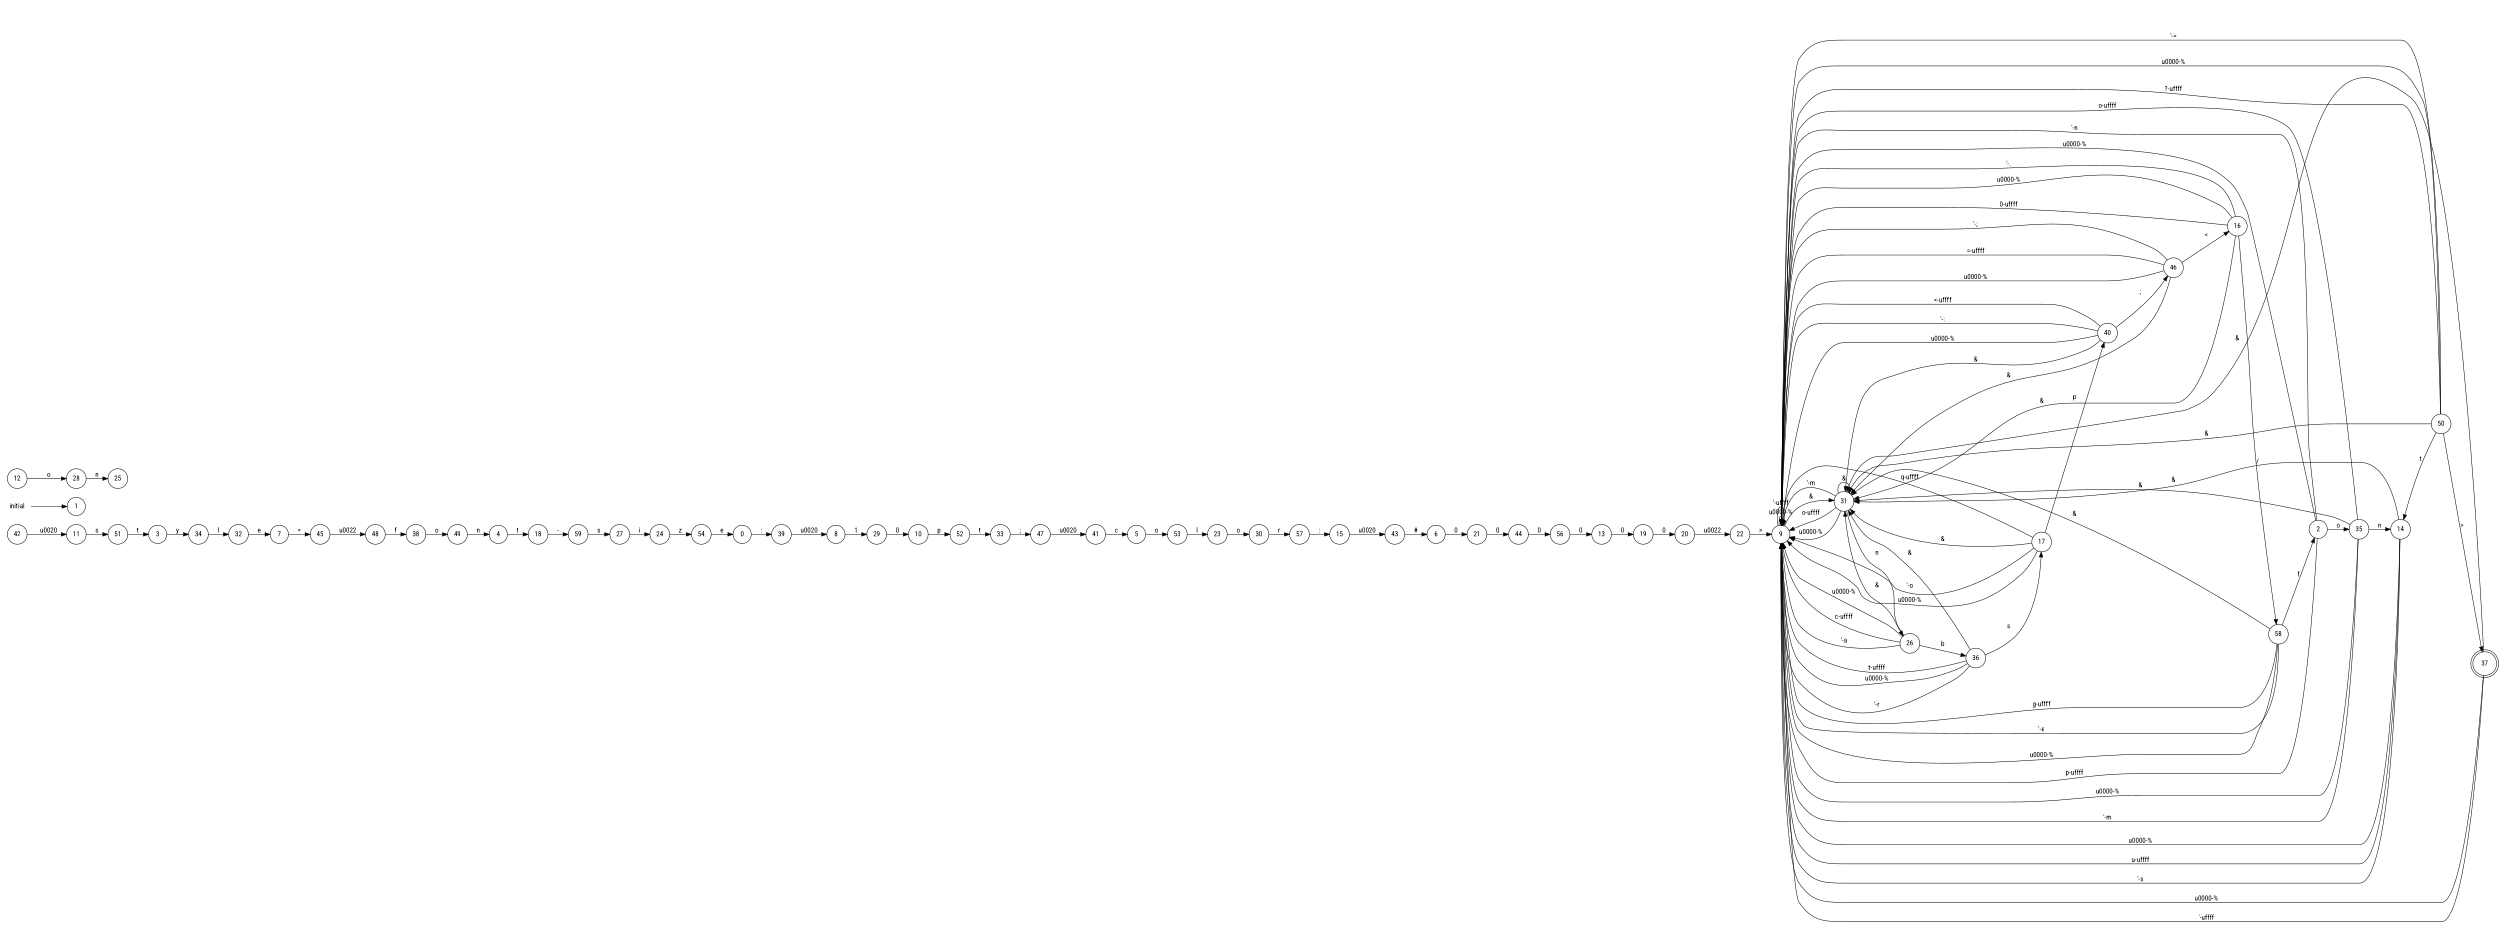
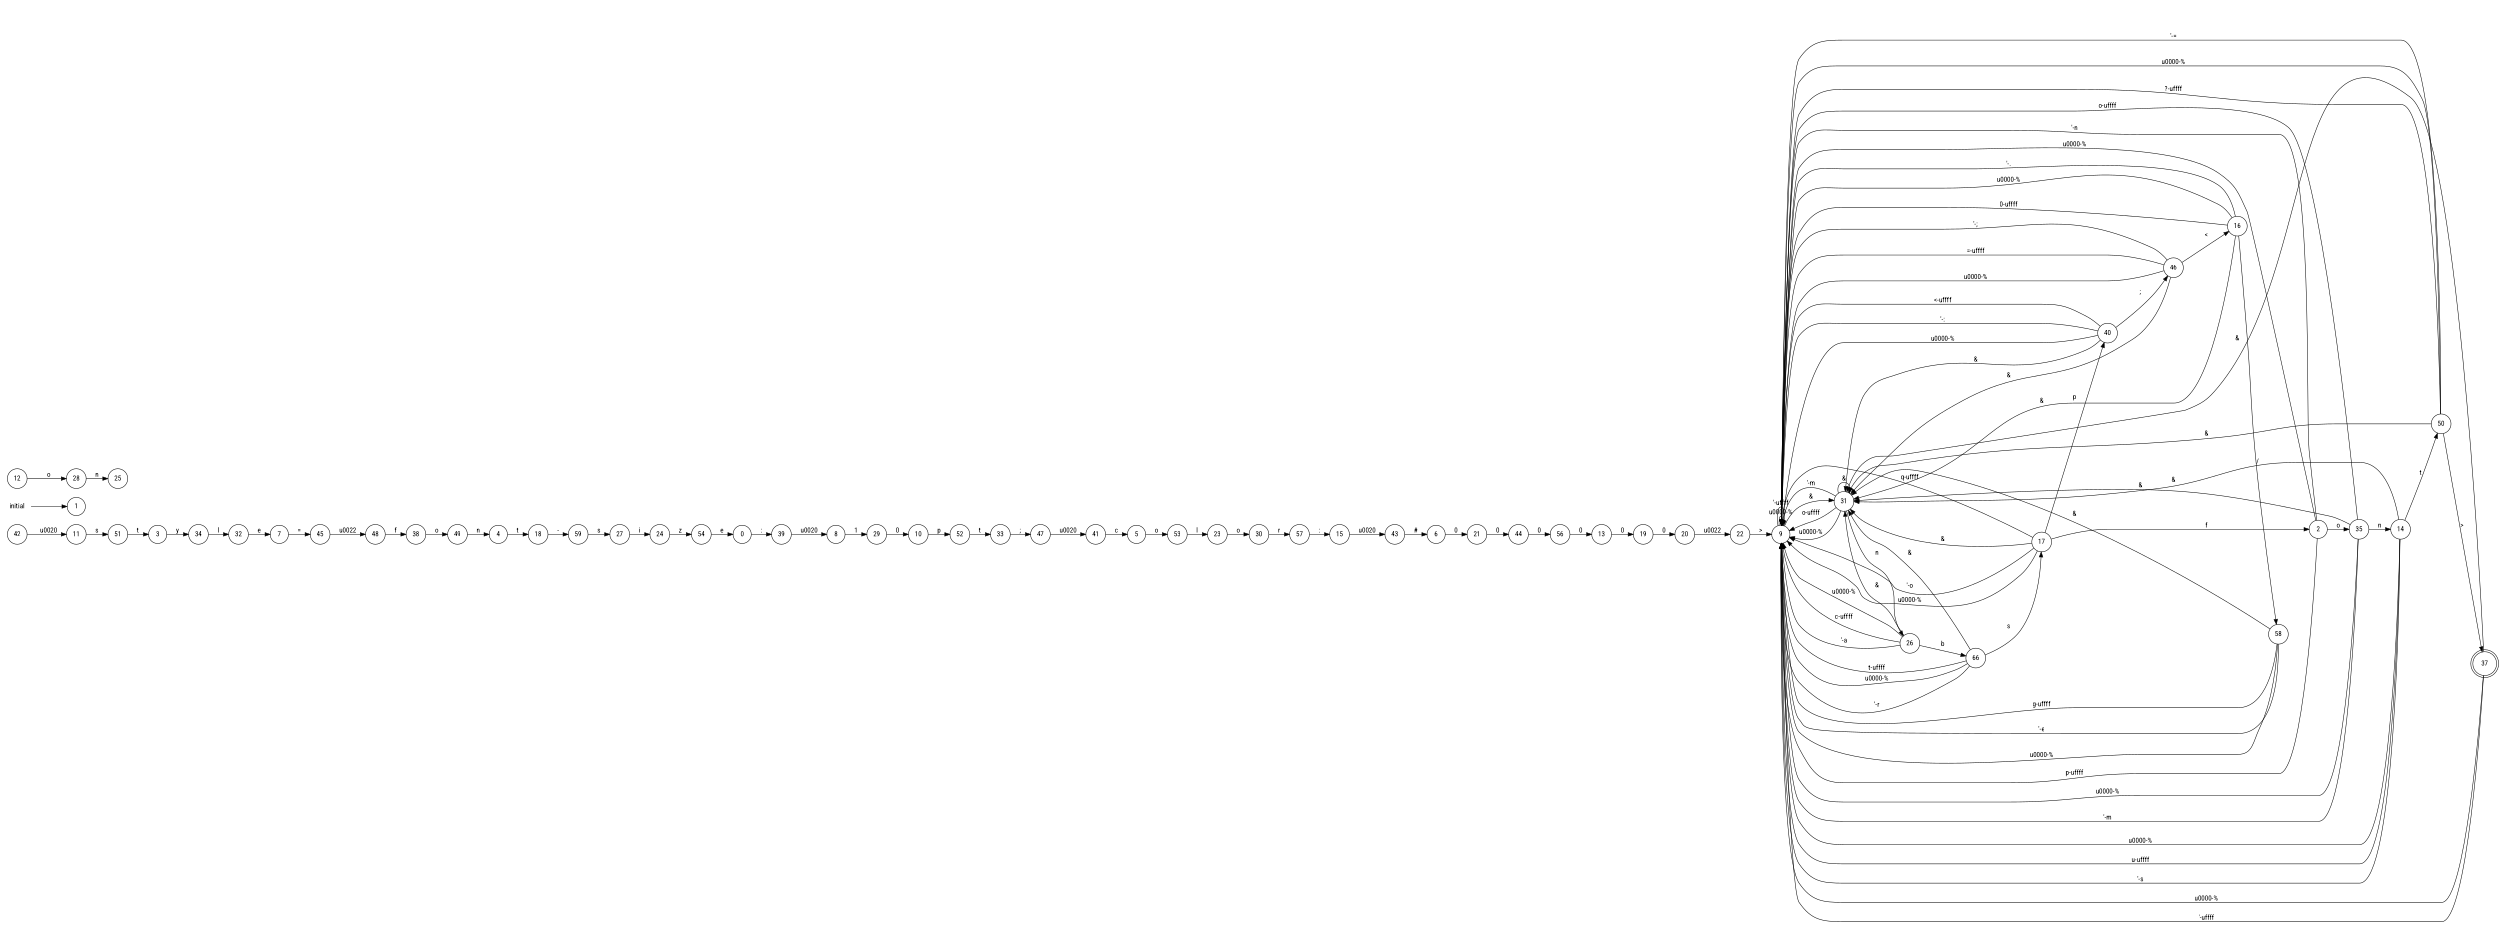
(2418, 473) -> (2421, 479)
(2298, 584) -> (2177, 529)
(1976, 658) -> (1976, 658)
